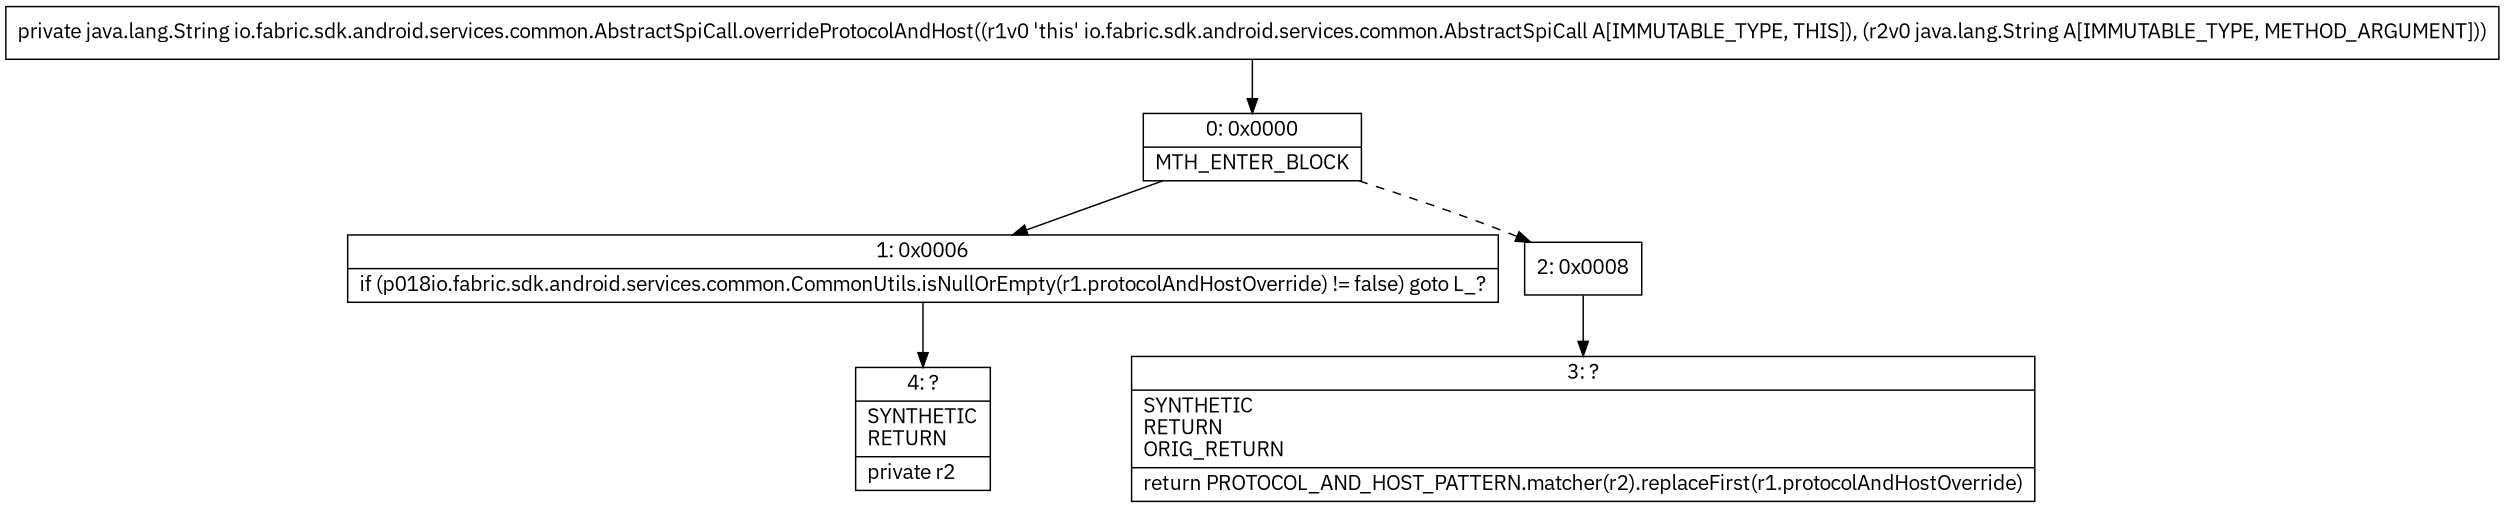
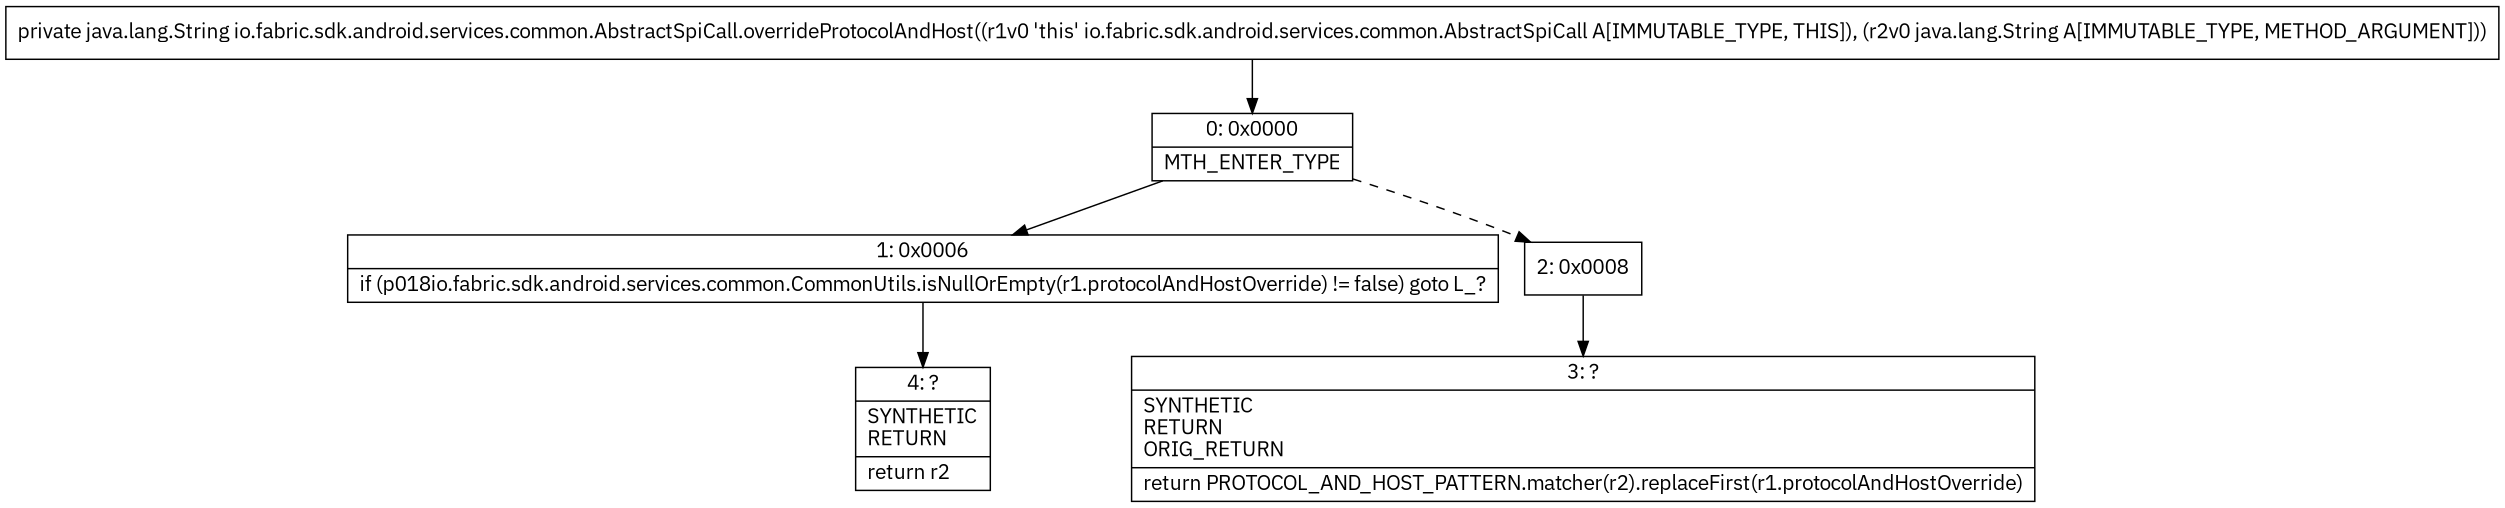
(1252, 163) -> (1252, 163)
(912, 473) -> (909, 473)
